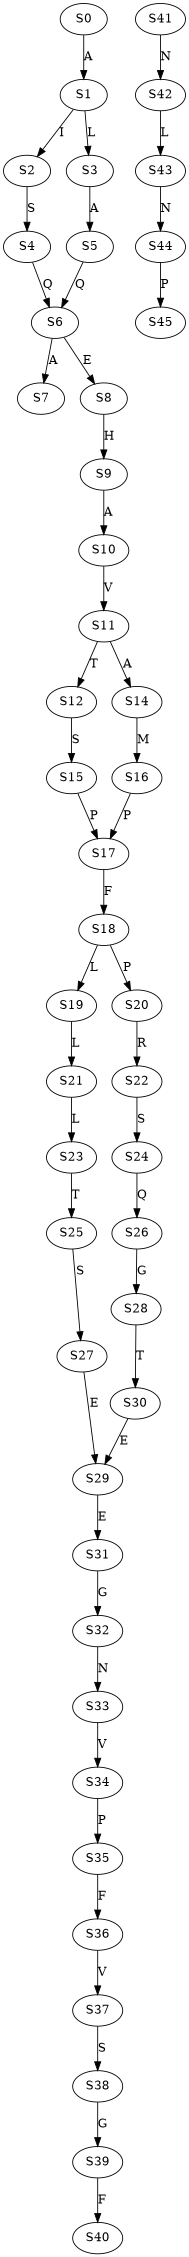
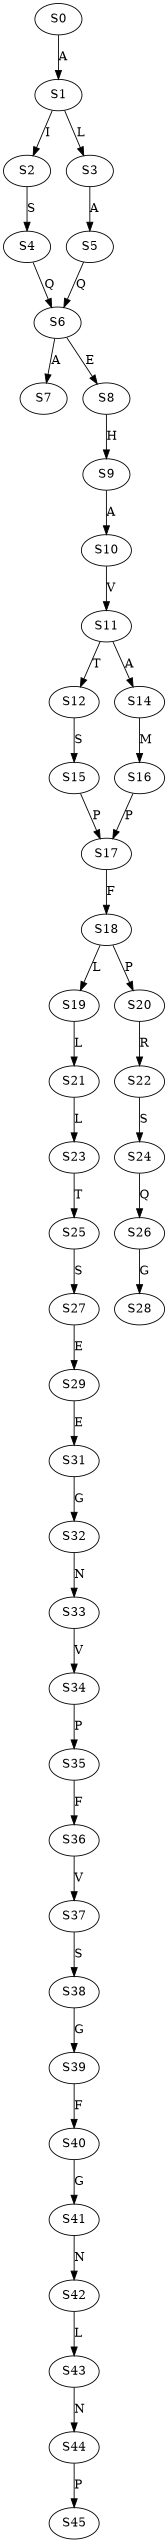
(135, 1403) -> none
none -> (74, 2177)
